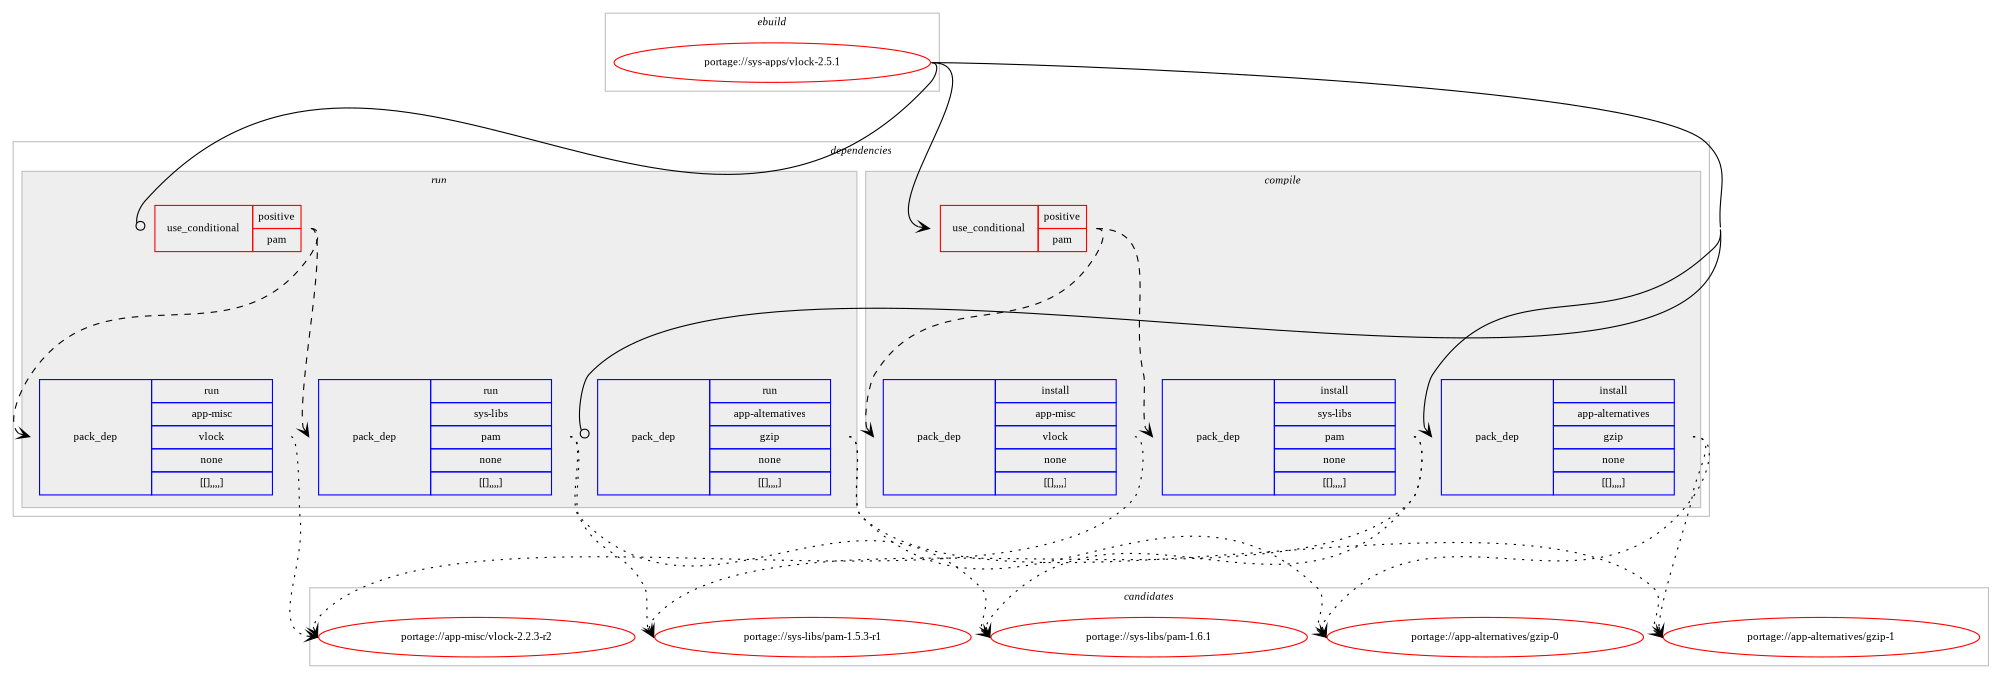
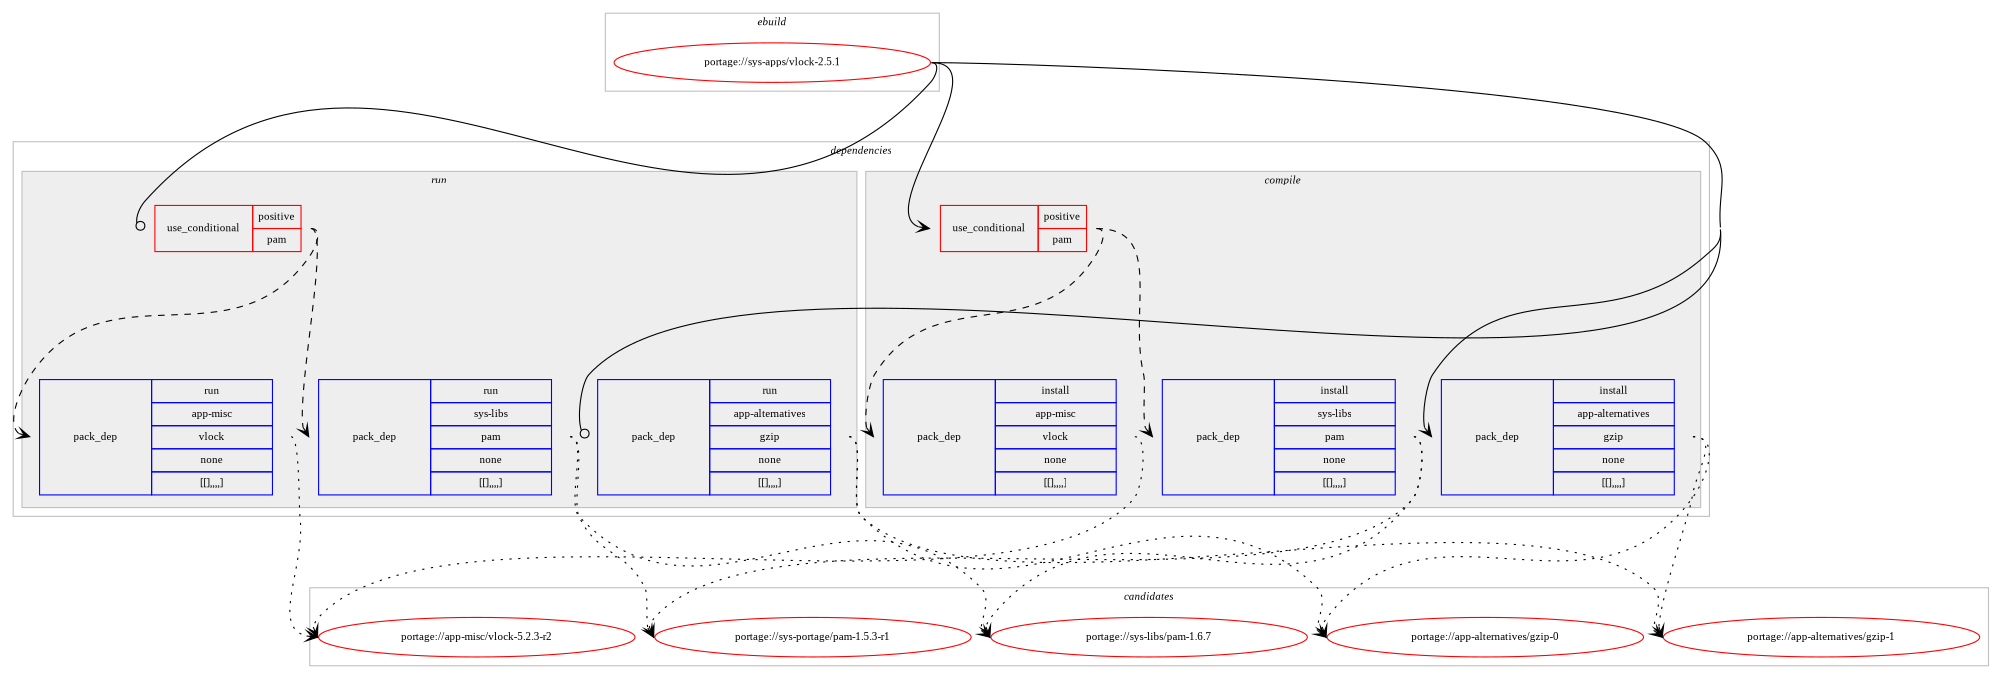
(477, 637) -> (477, 637)
(813, 637) -> (813, 637)
(1149, 637) -> (1149, 637)
